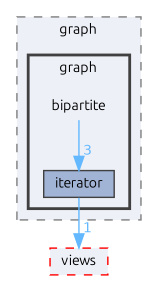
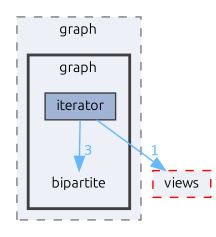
(79, 138) -> (80, 138)
